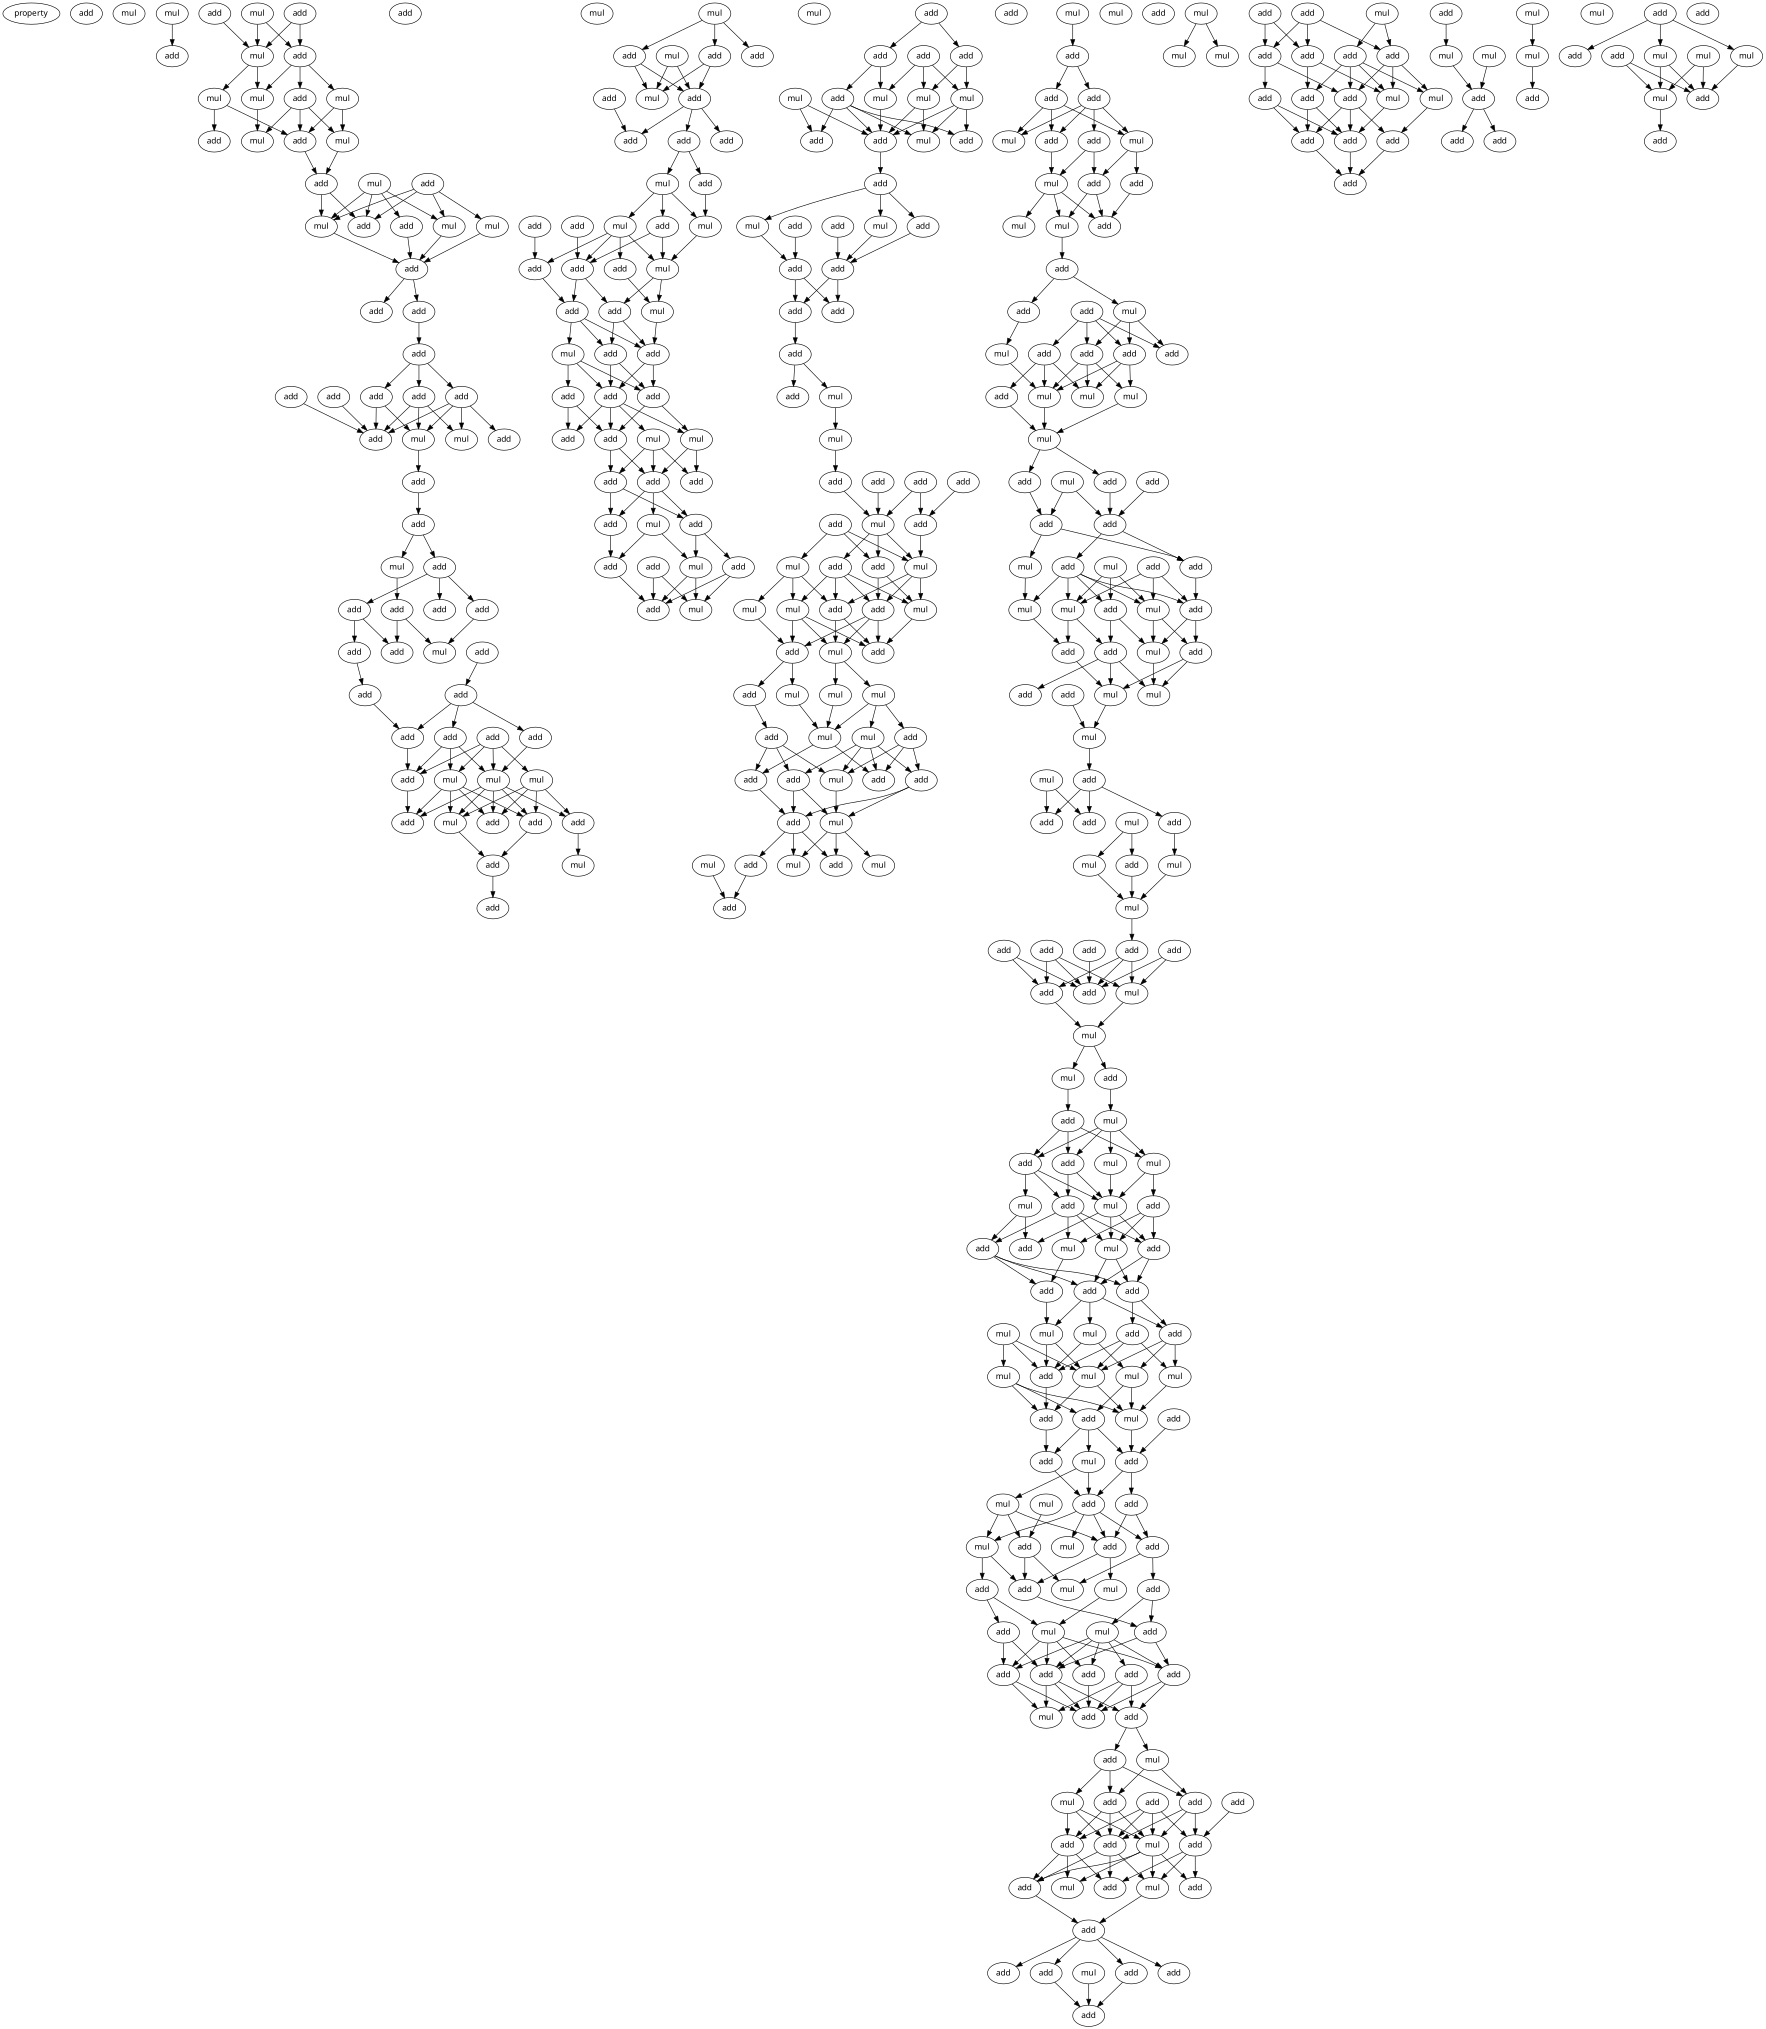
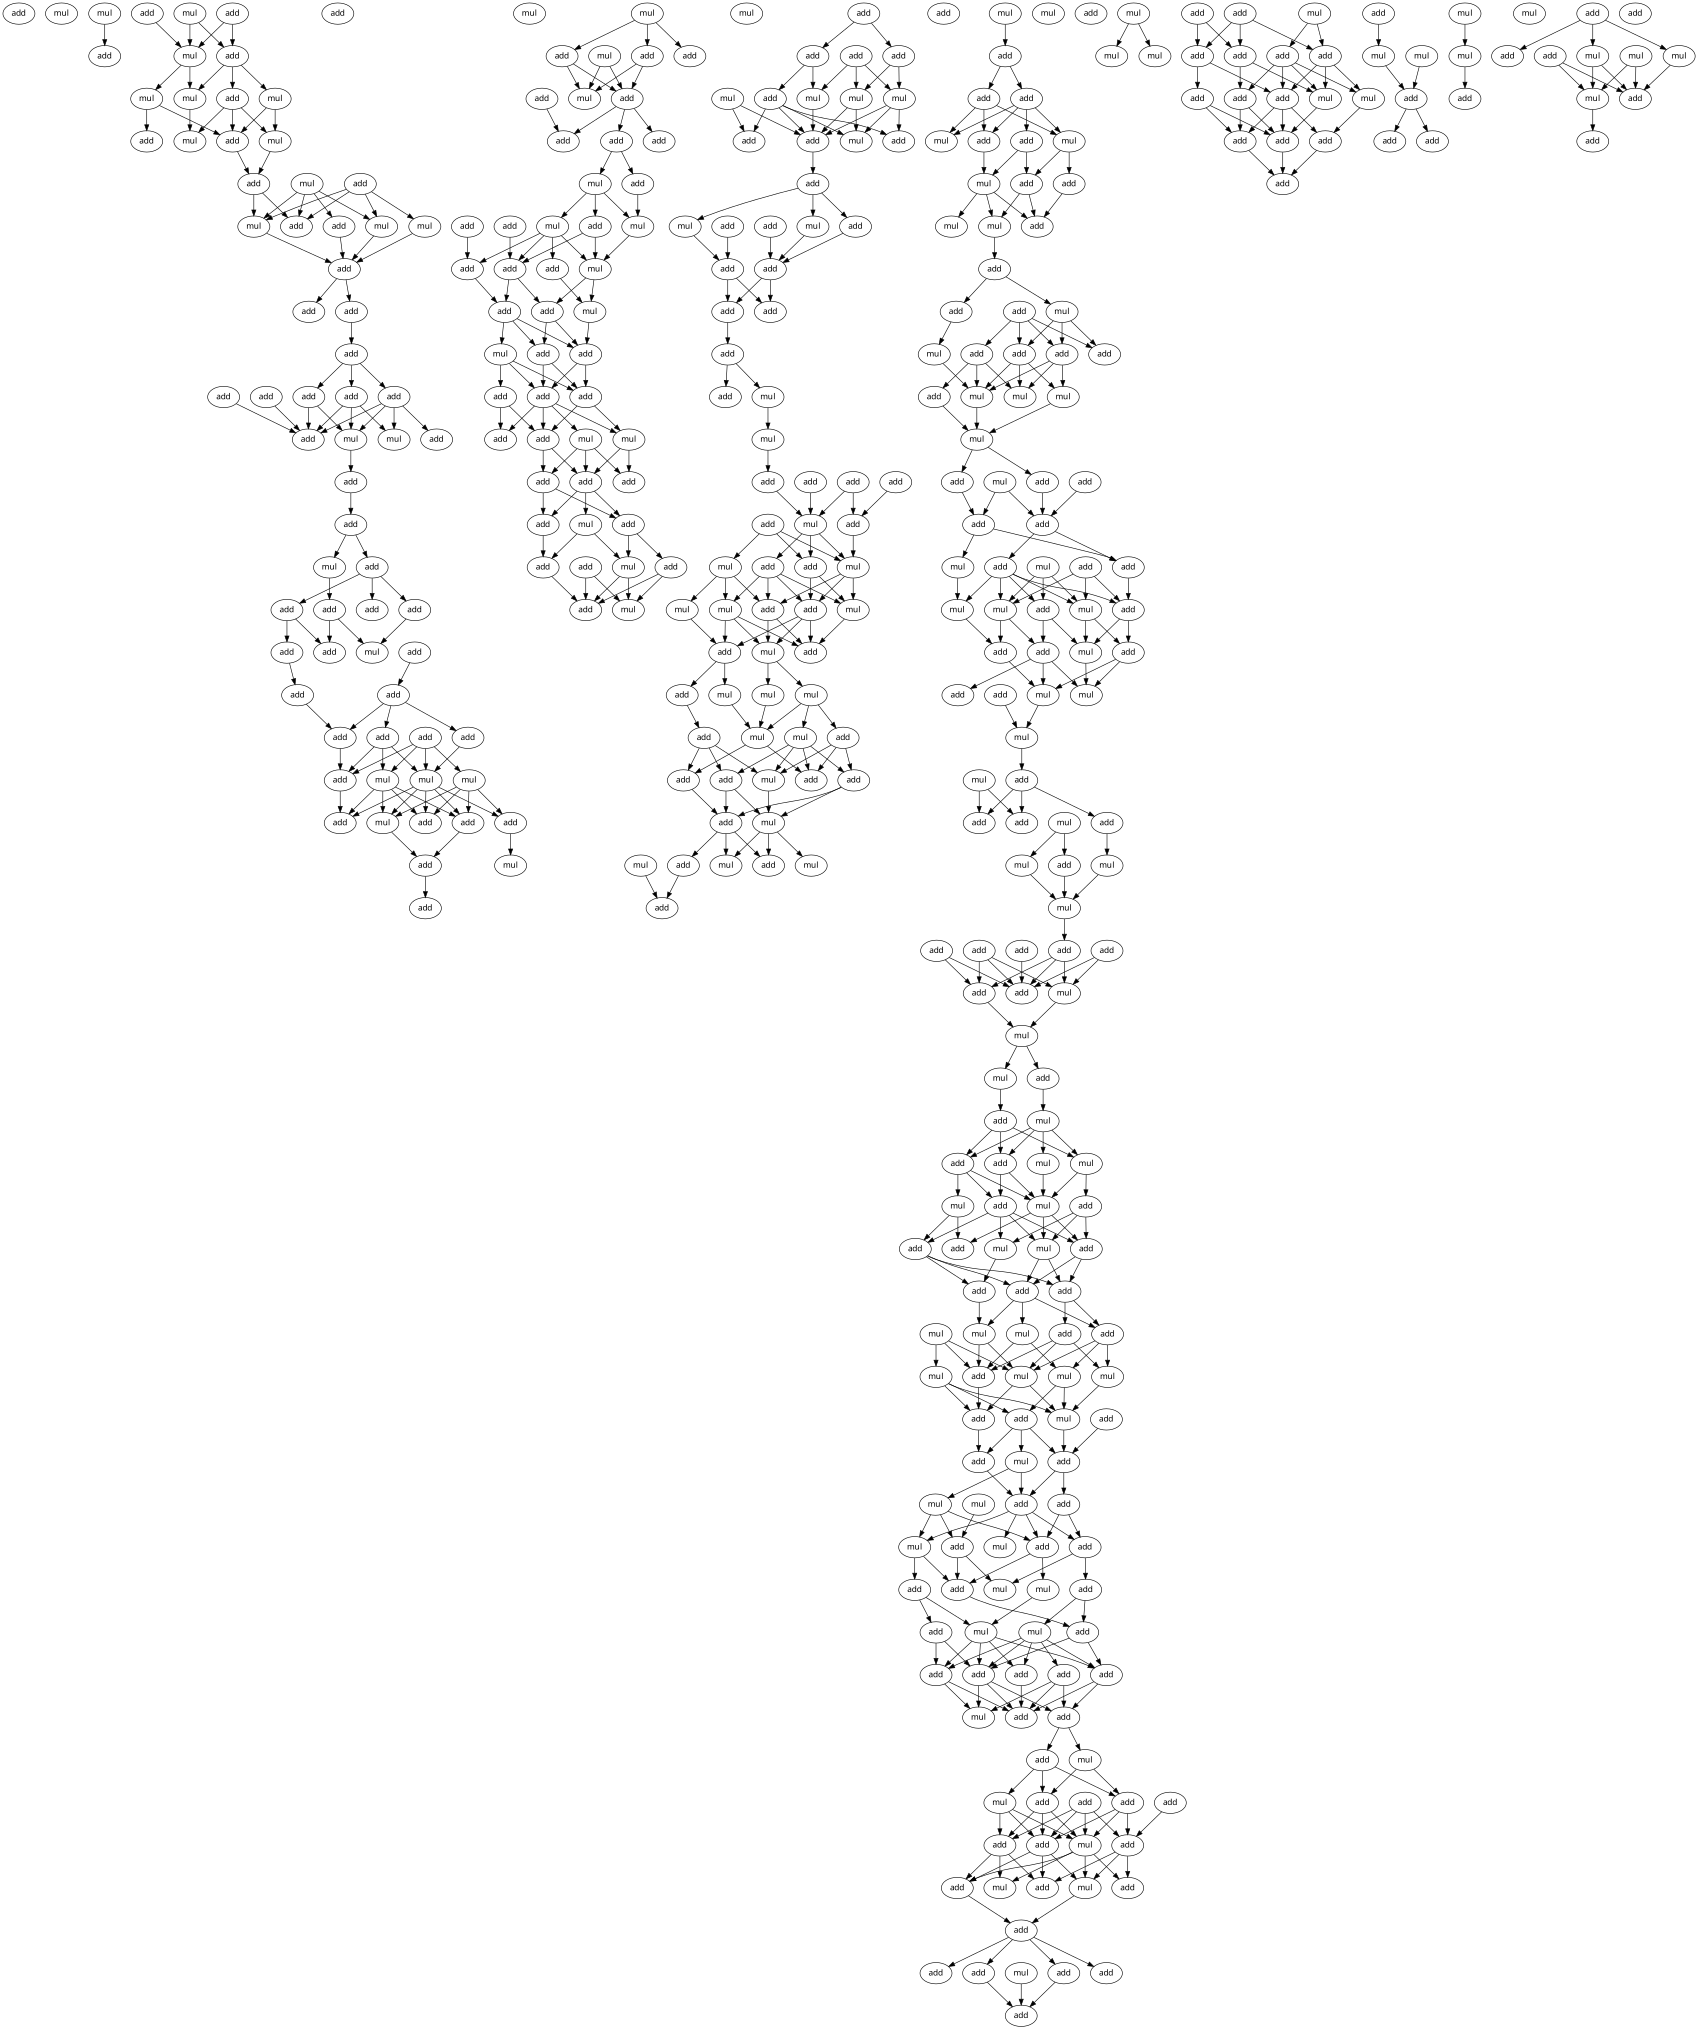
(31, 14) -> none
